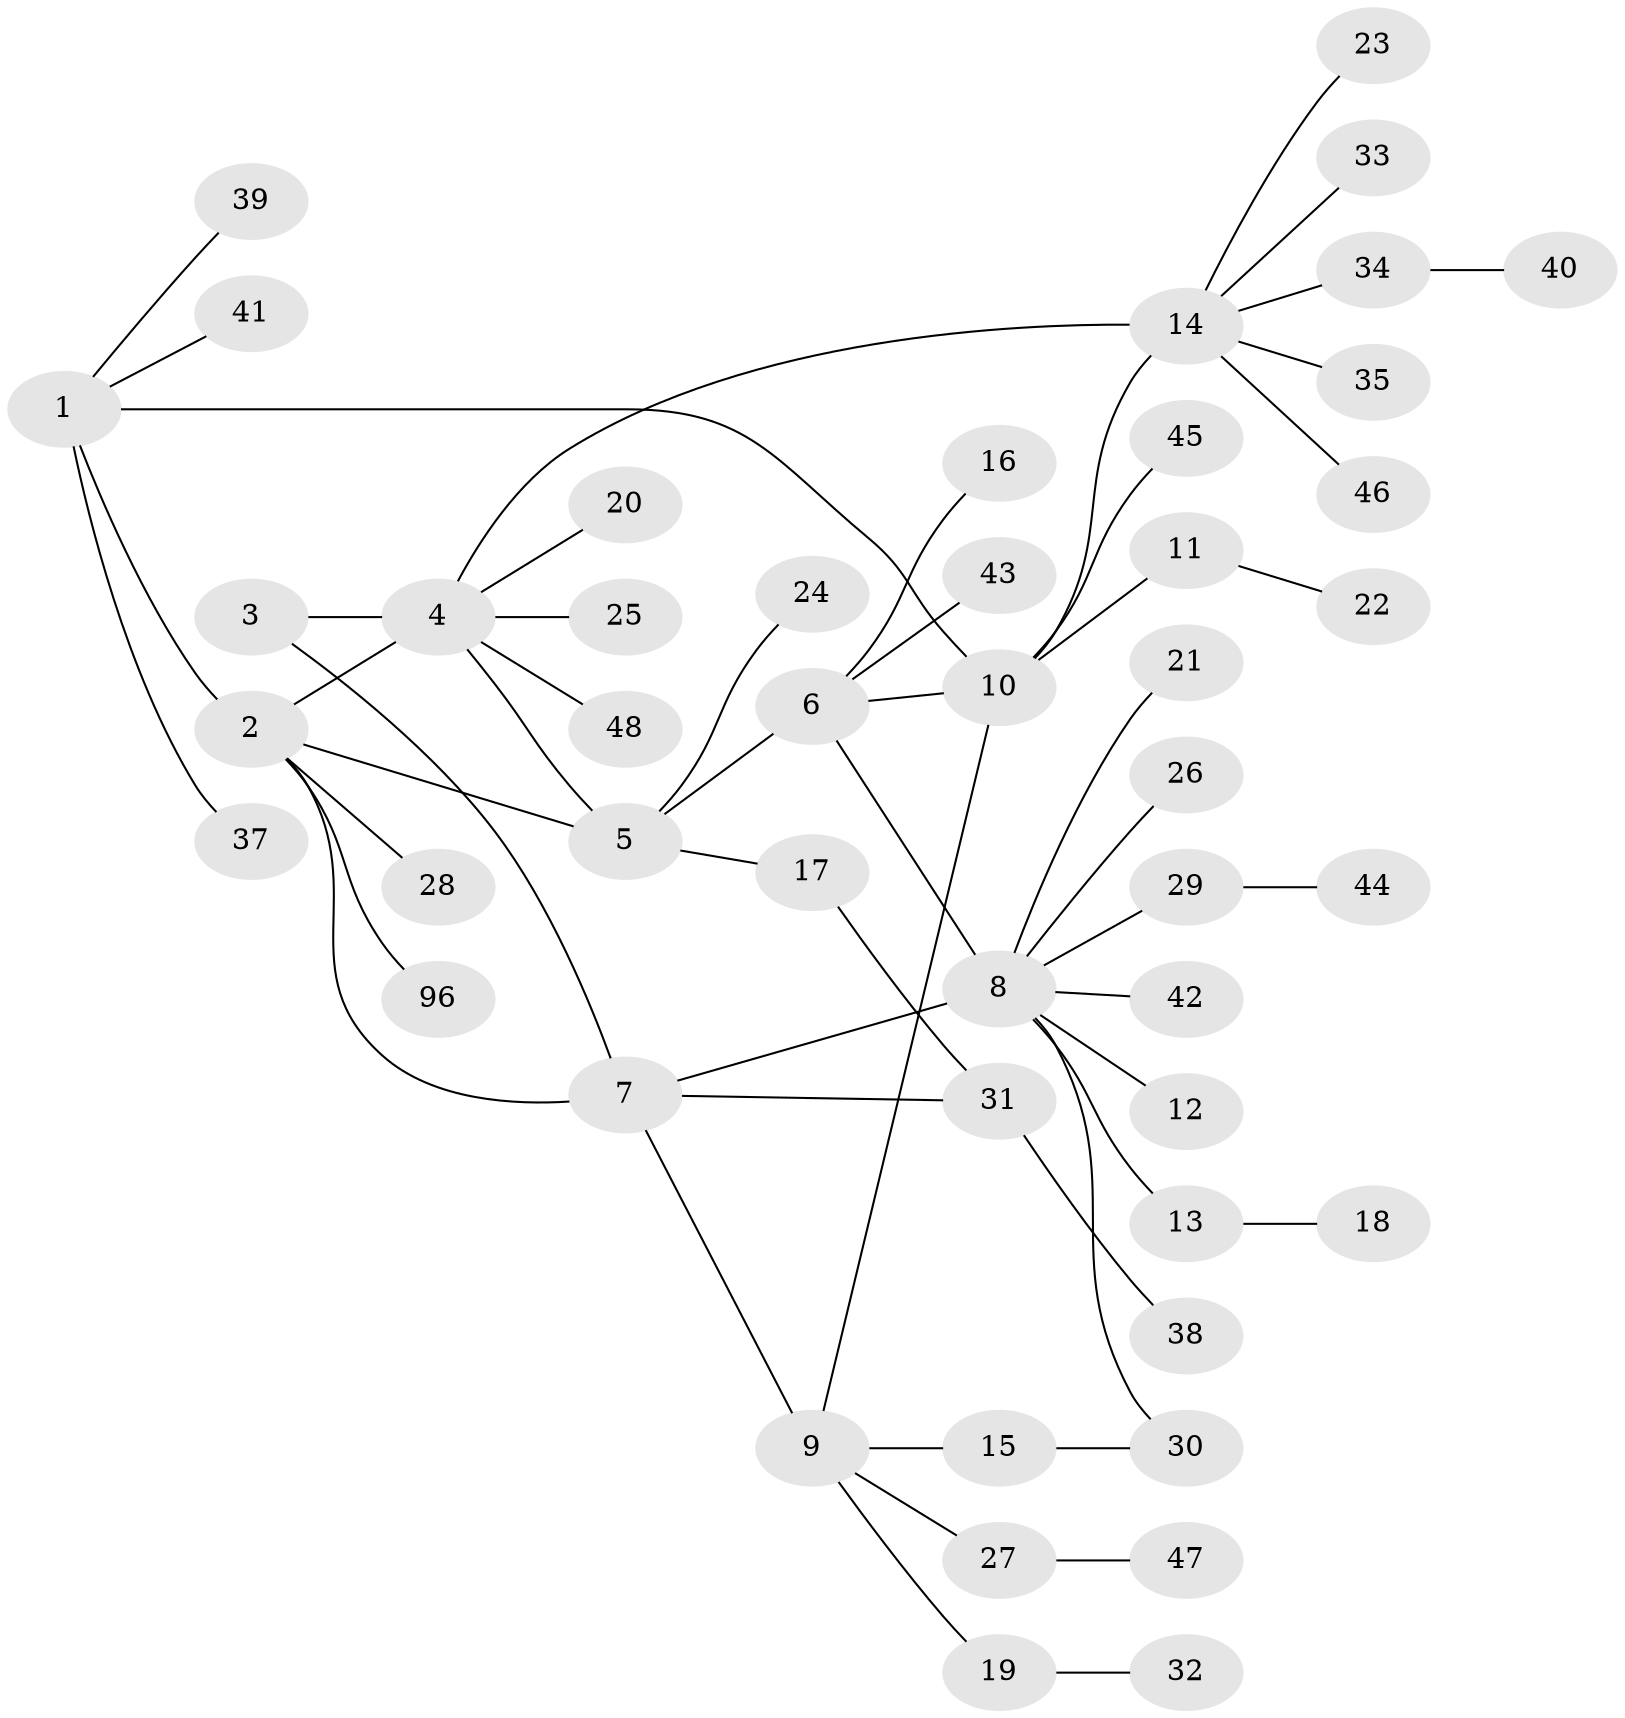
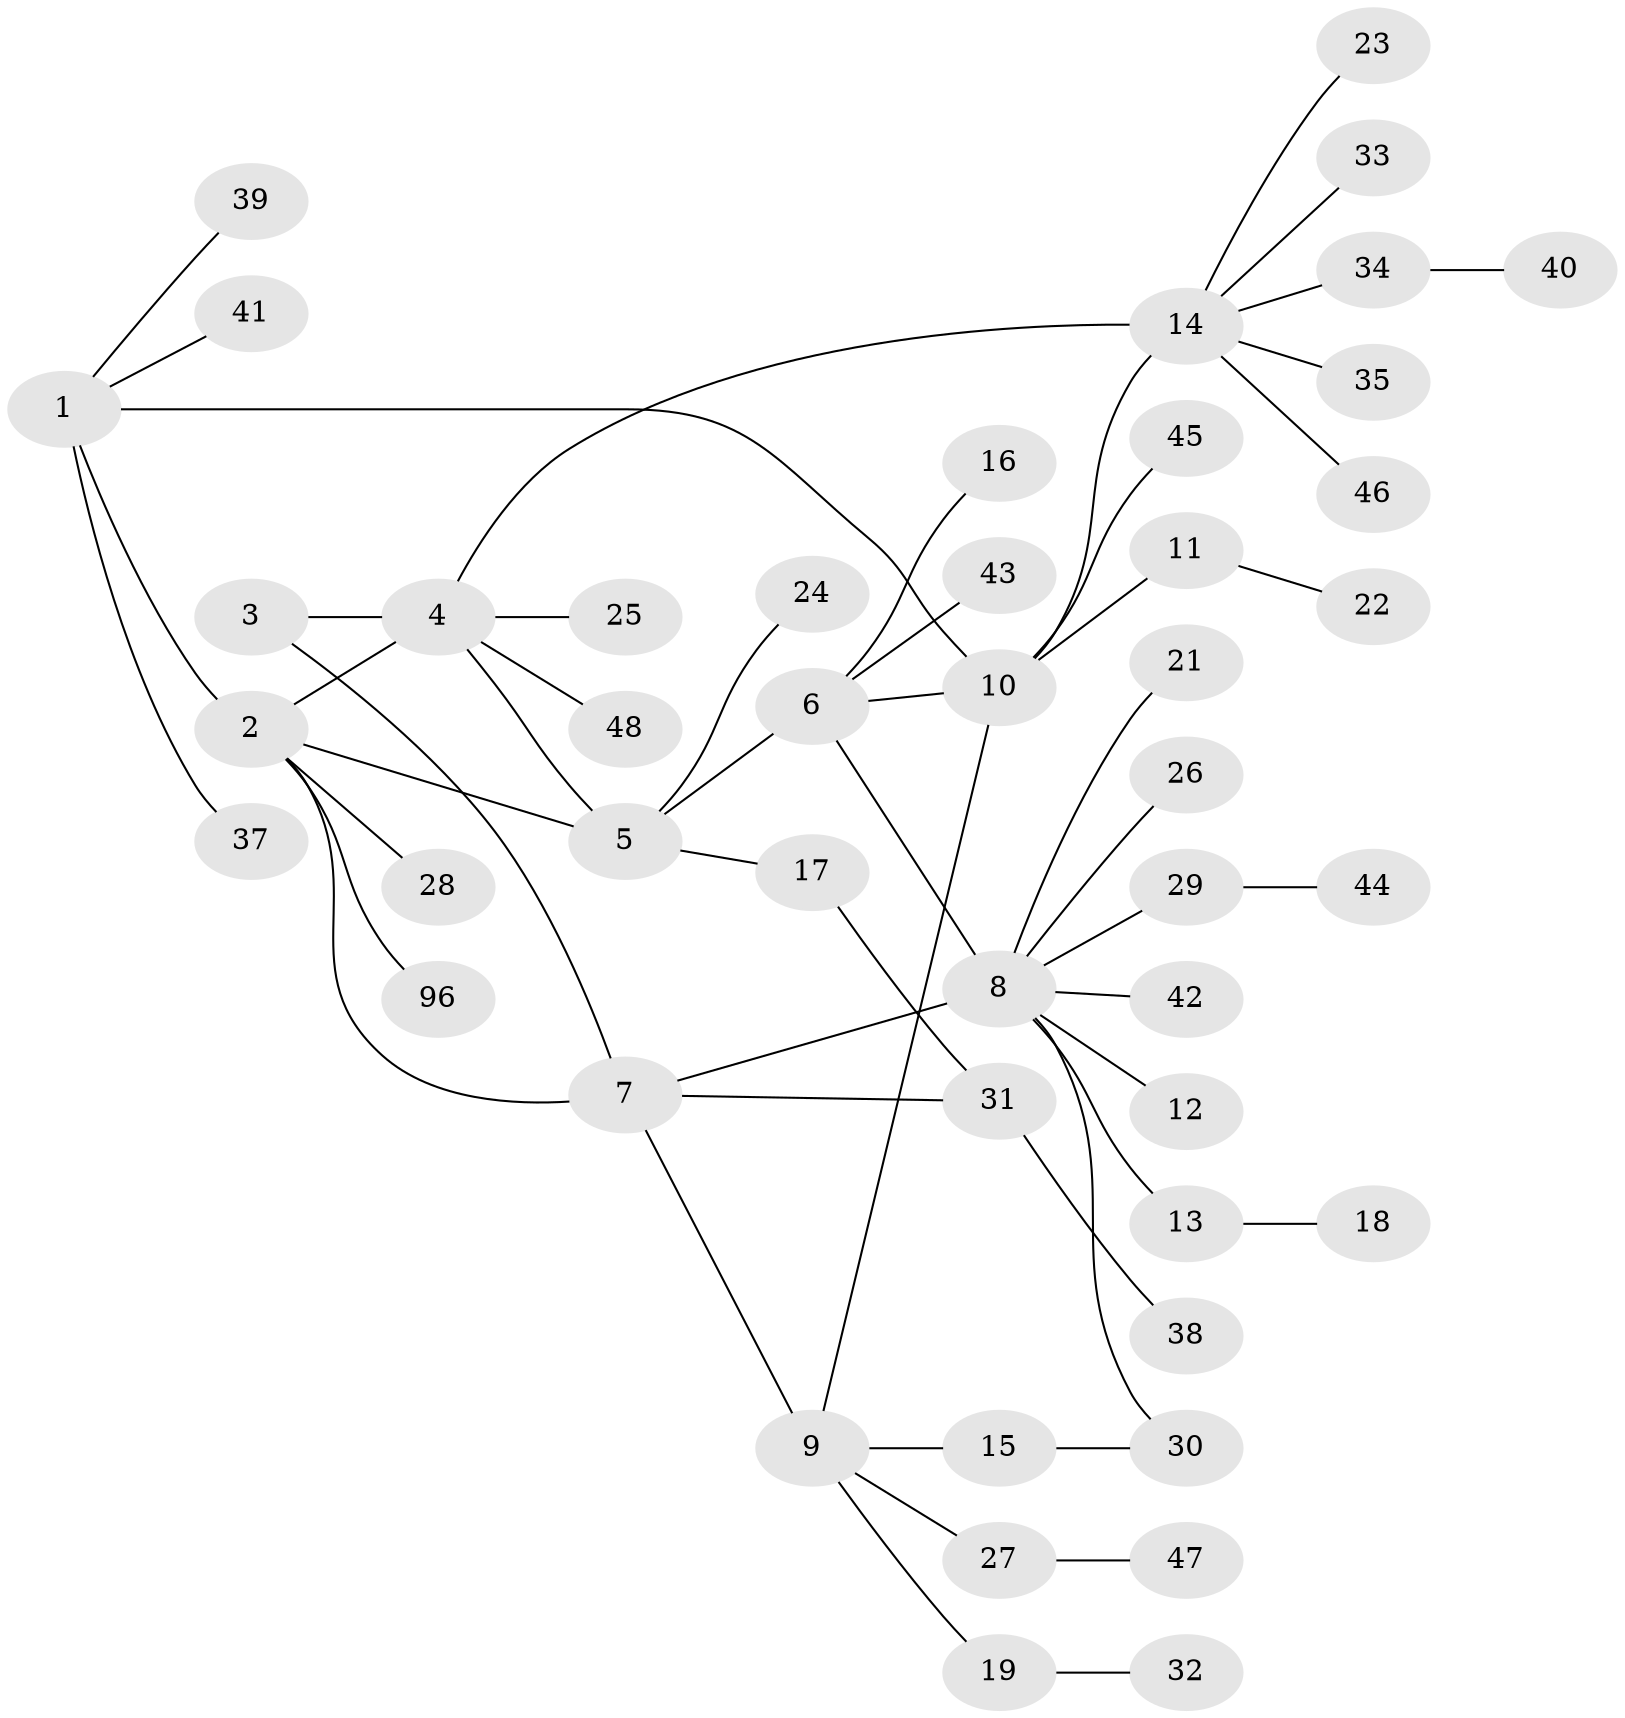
(625, 505) -> none
